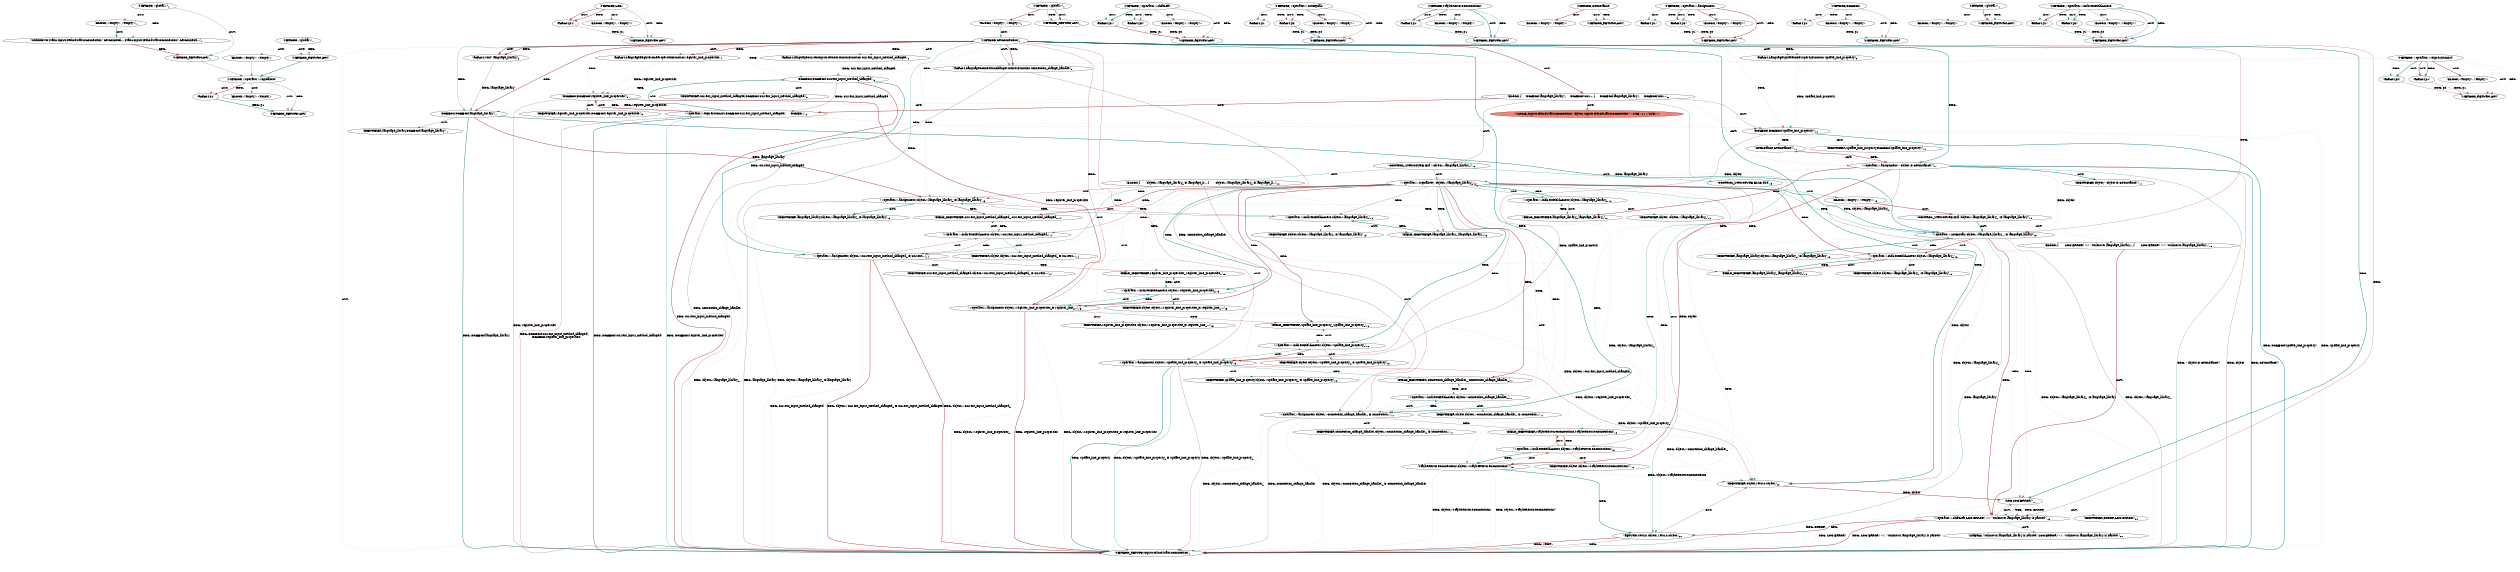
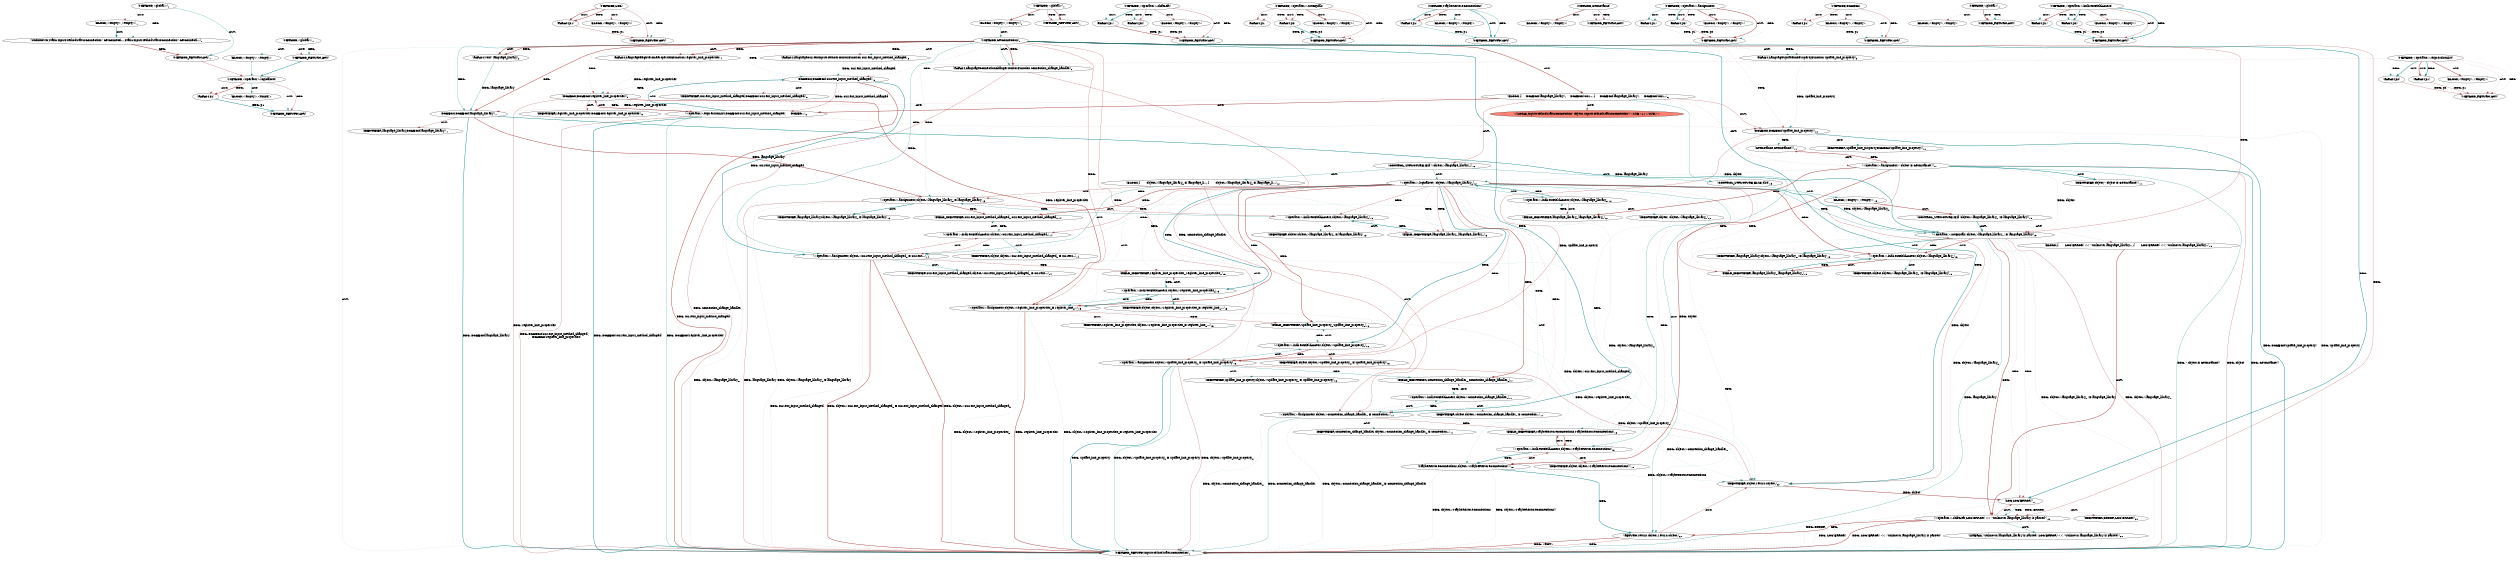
(1551, 45) -> none
